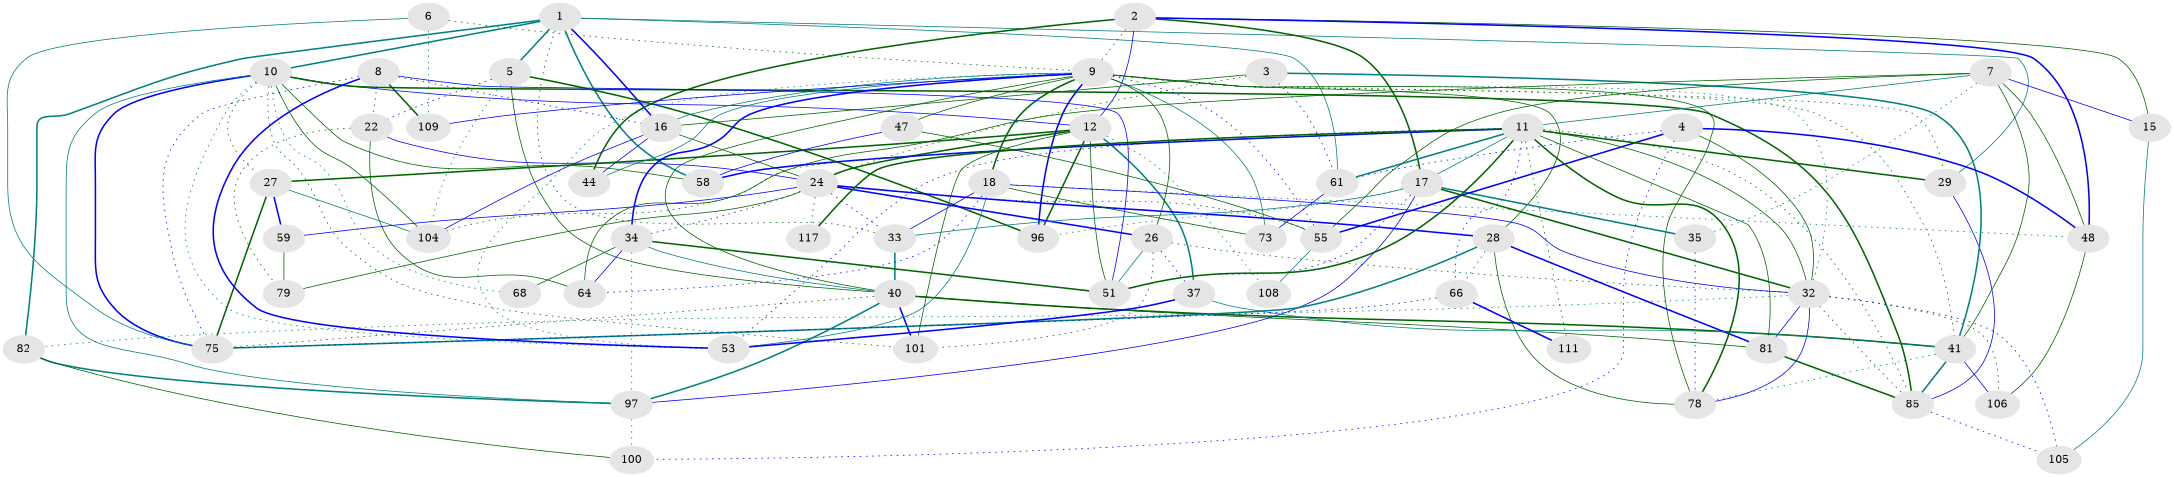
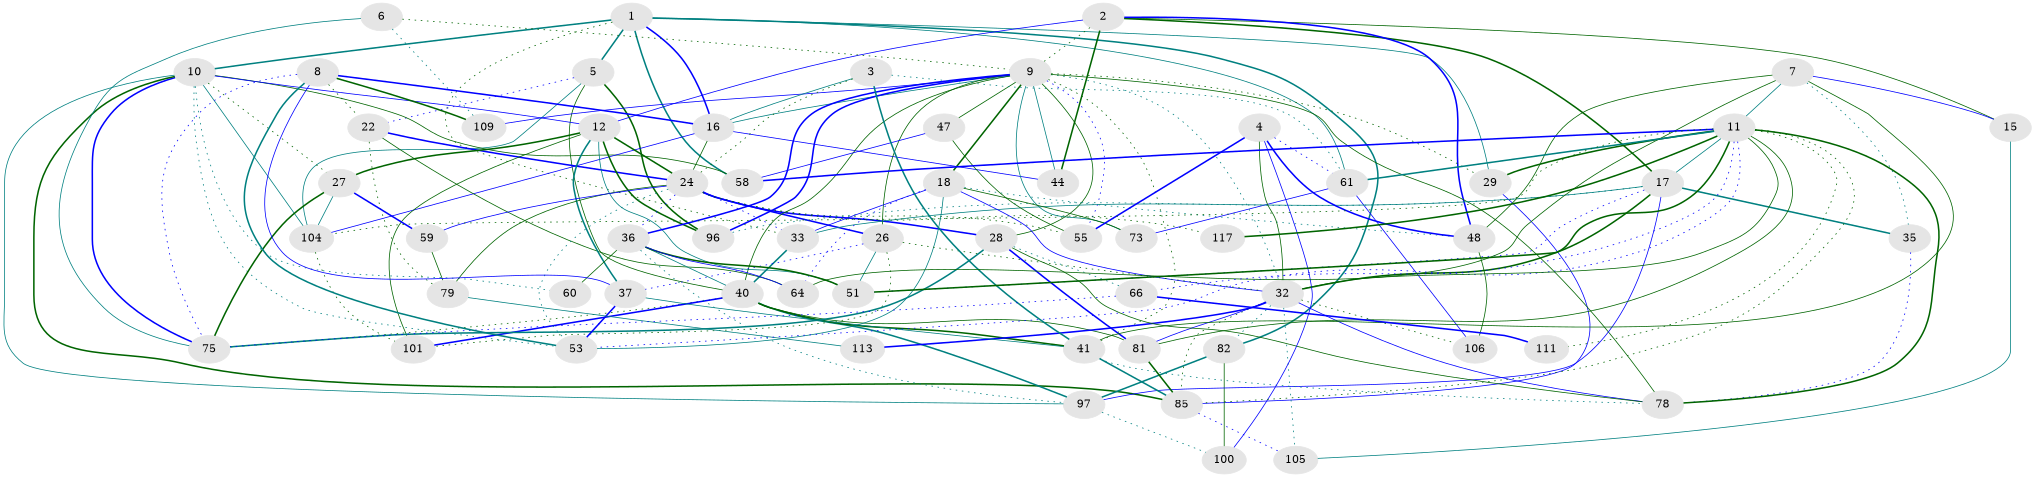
(1105, 88) -> (785, 100)
(1021, 100) -> (293, 259)
(550, 106) -> (516, 99)
(1515, 110) -> none
(1311, 123) -> (1141, 91)
(593, 137) -> (566, 246)
(460, 147) -> (426, 150)
(340, 161) -> (251, 152)
(519, 162) -> (541, 161)
(1092, 194) -> (688, 253)
(632, 239) -> (629, 239)
(520, 294) -> (570, 294)
(1269, 294) -> none
(521, 312) -> (344, 307)
(304, 321) -> (314, 285)
(1978, 325) -> (1289, 377)
none -> (863, 349)
(1977, 378) -> (1403, 256)
(1257, 437) -> (1312, 292)
